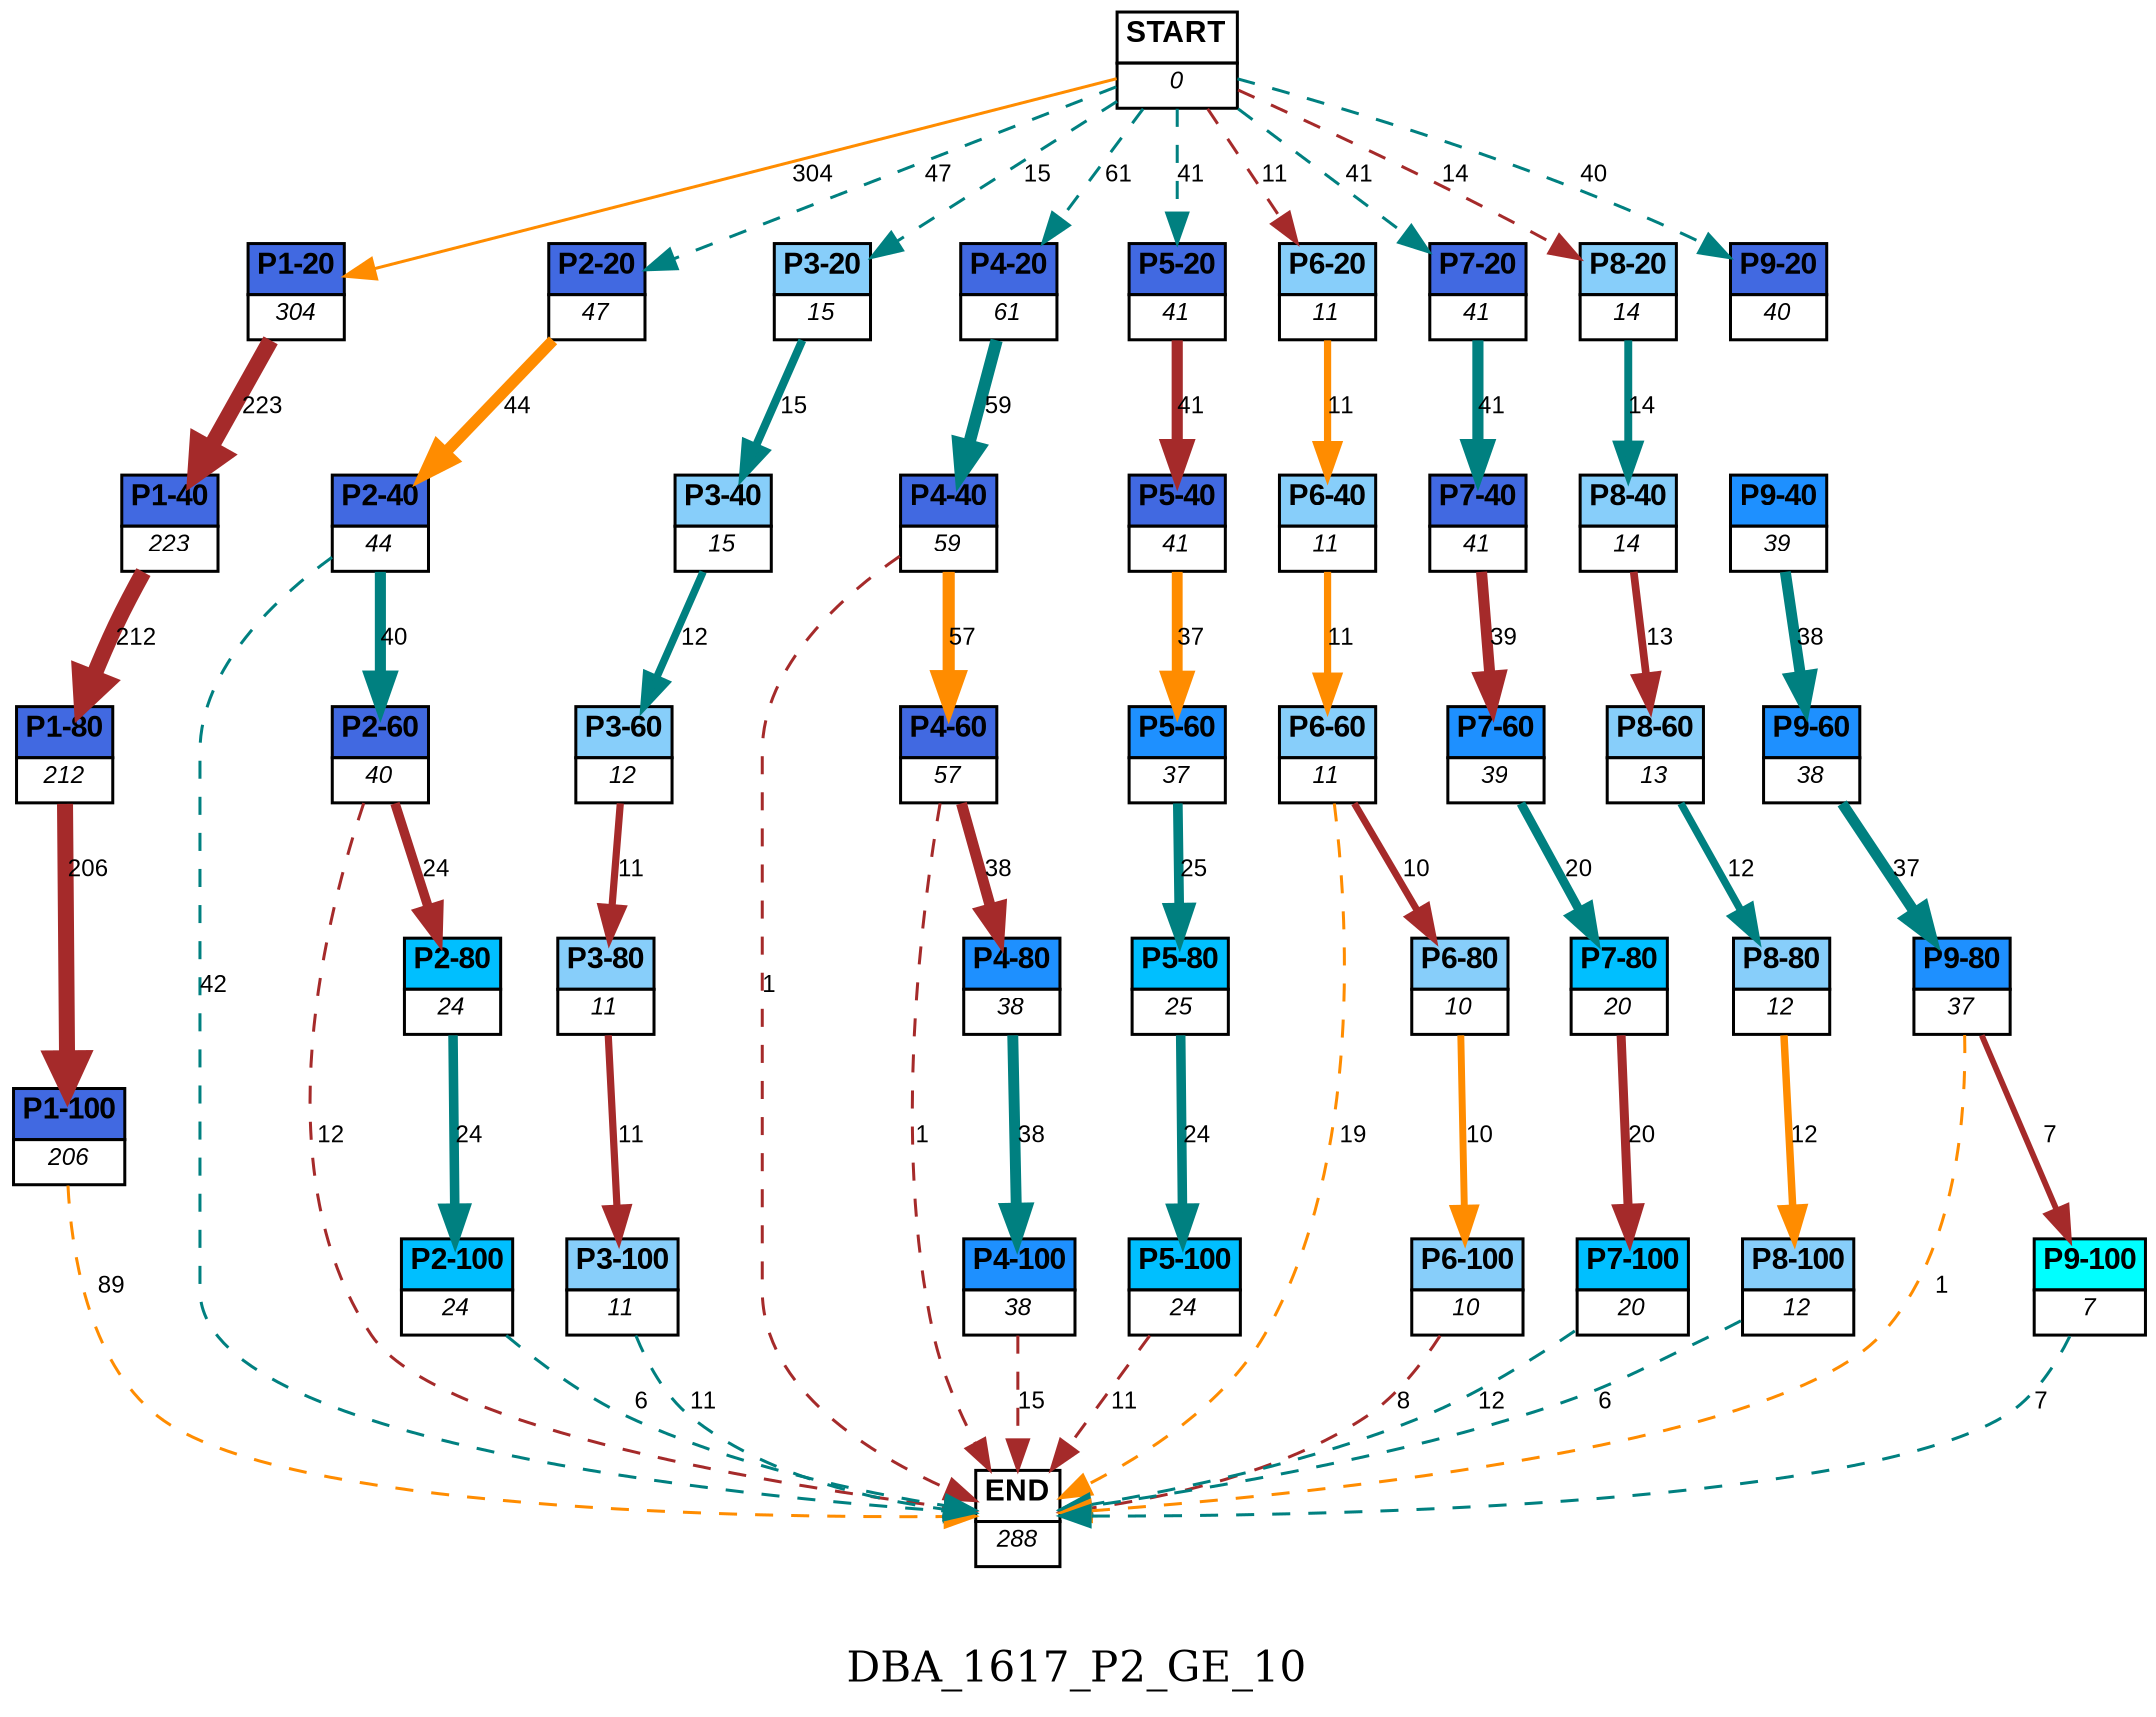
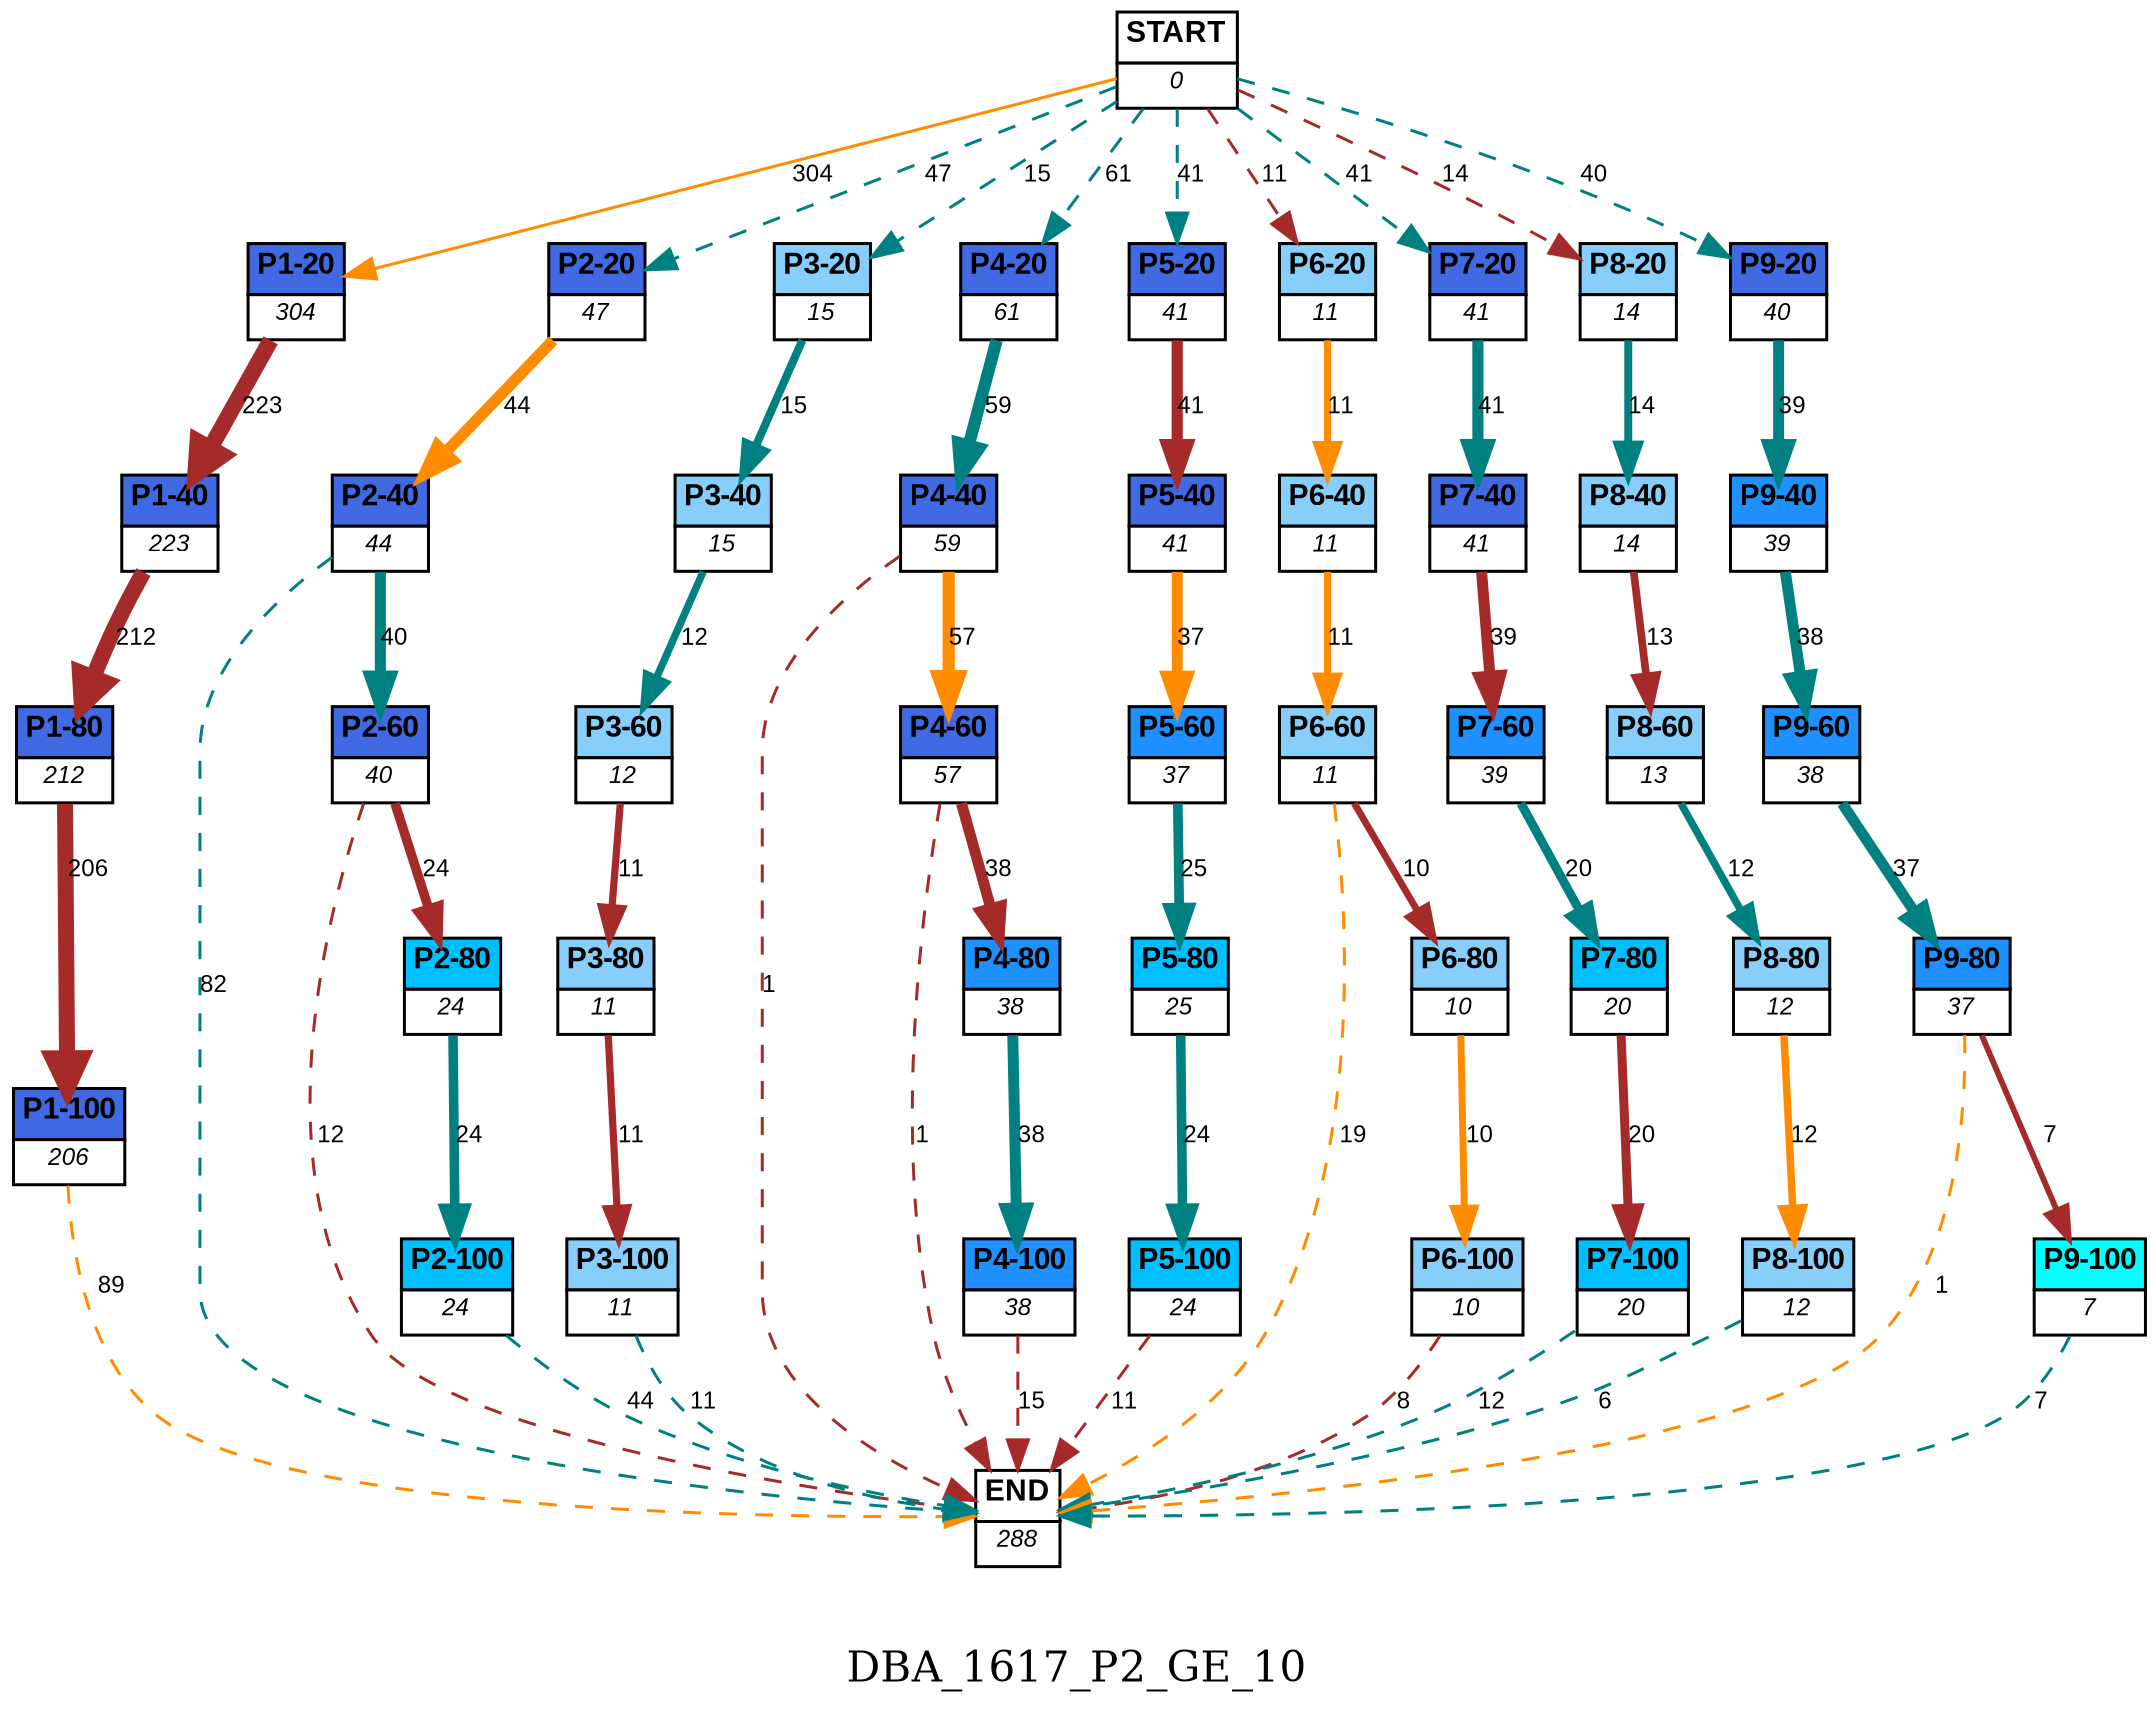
none -> (1779, 392)
(215, 986) -> (215, 986)
(642, 1403) -> (642, 1403)
